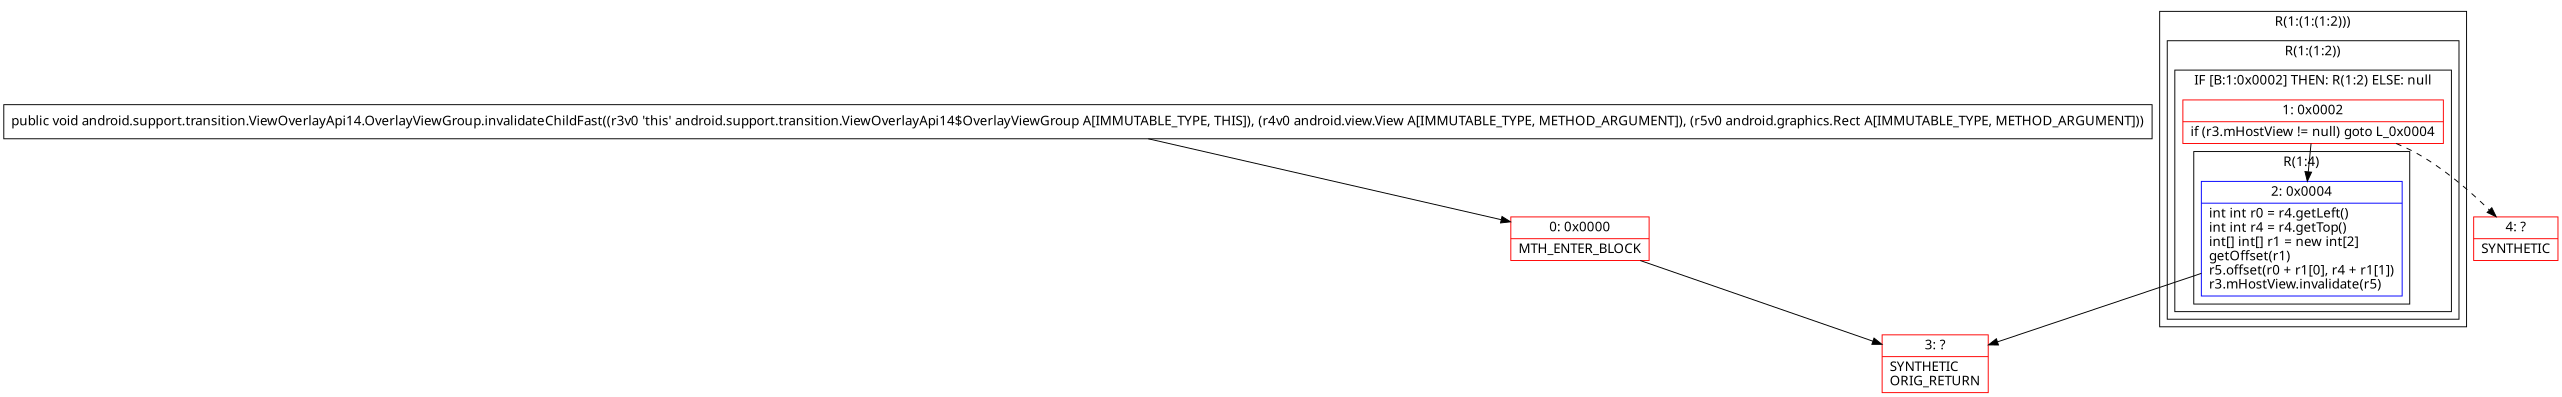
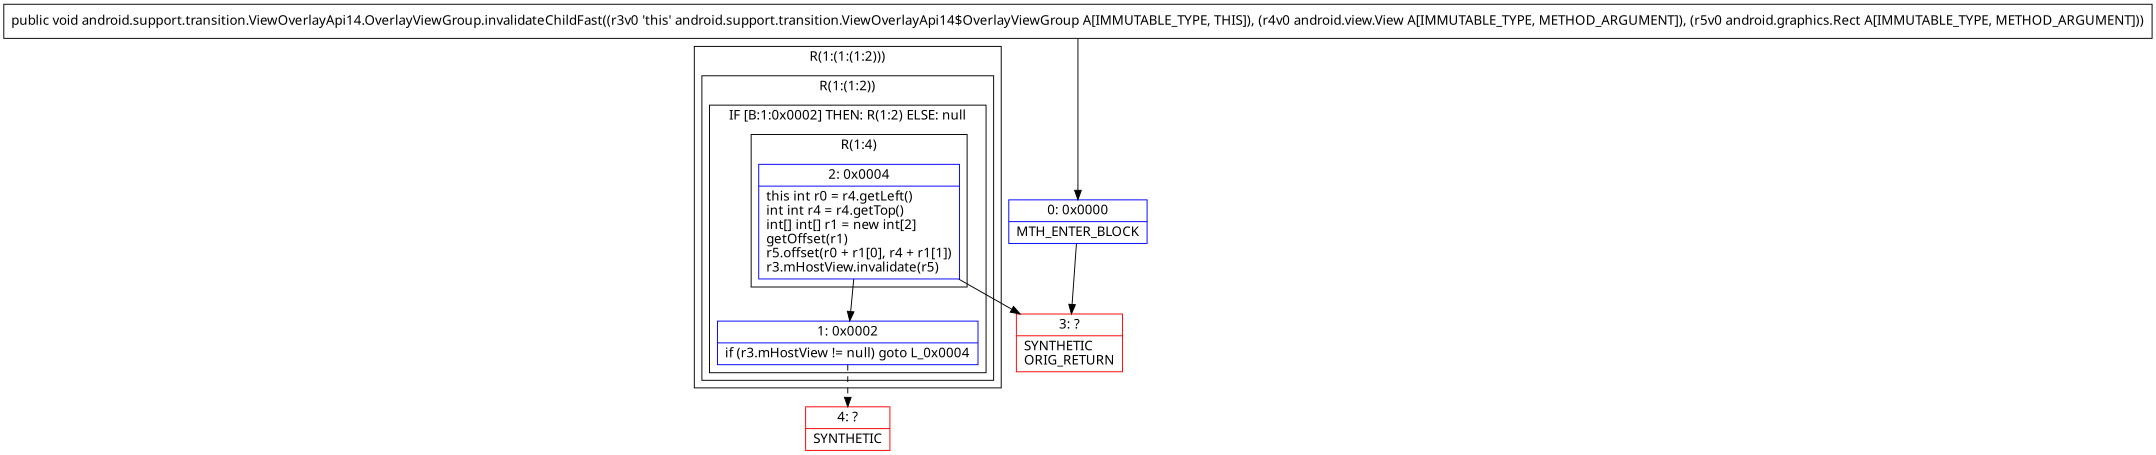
(2313, 122) -> (848, 343)
(2310, 158) -> (852, 295)
(2279, 214) -> (840, 197)
(1580, 239) -> (1078, 222)
